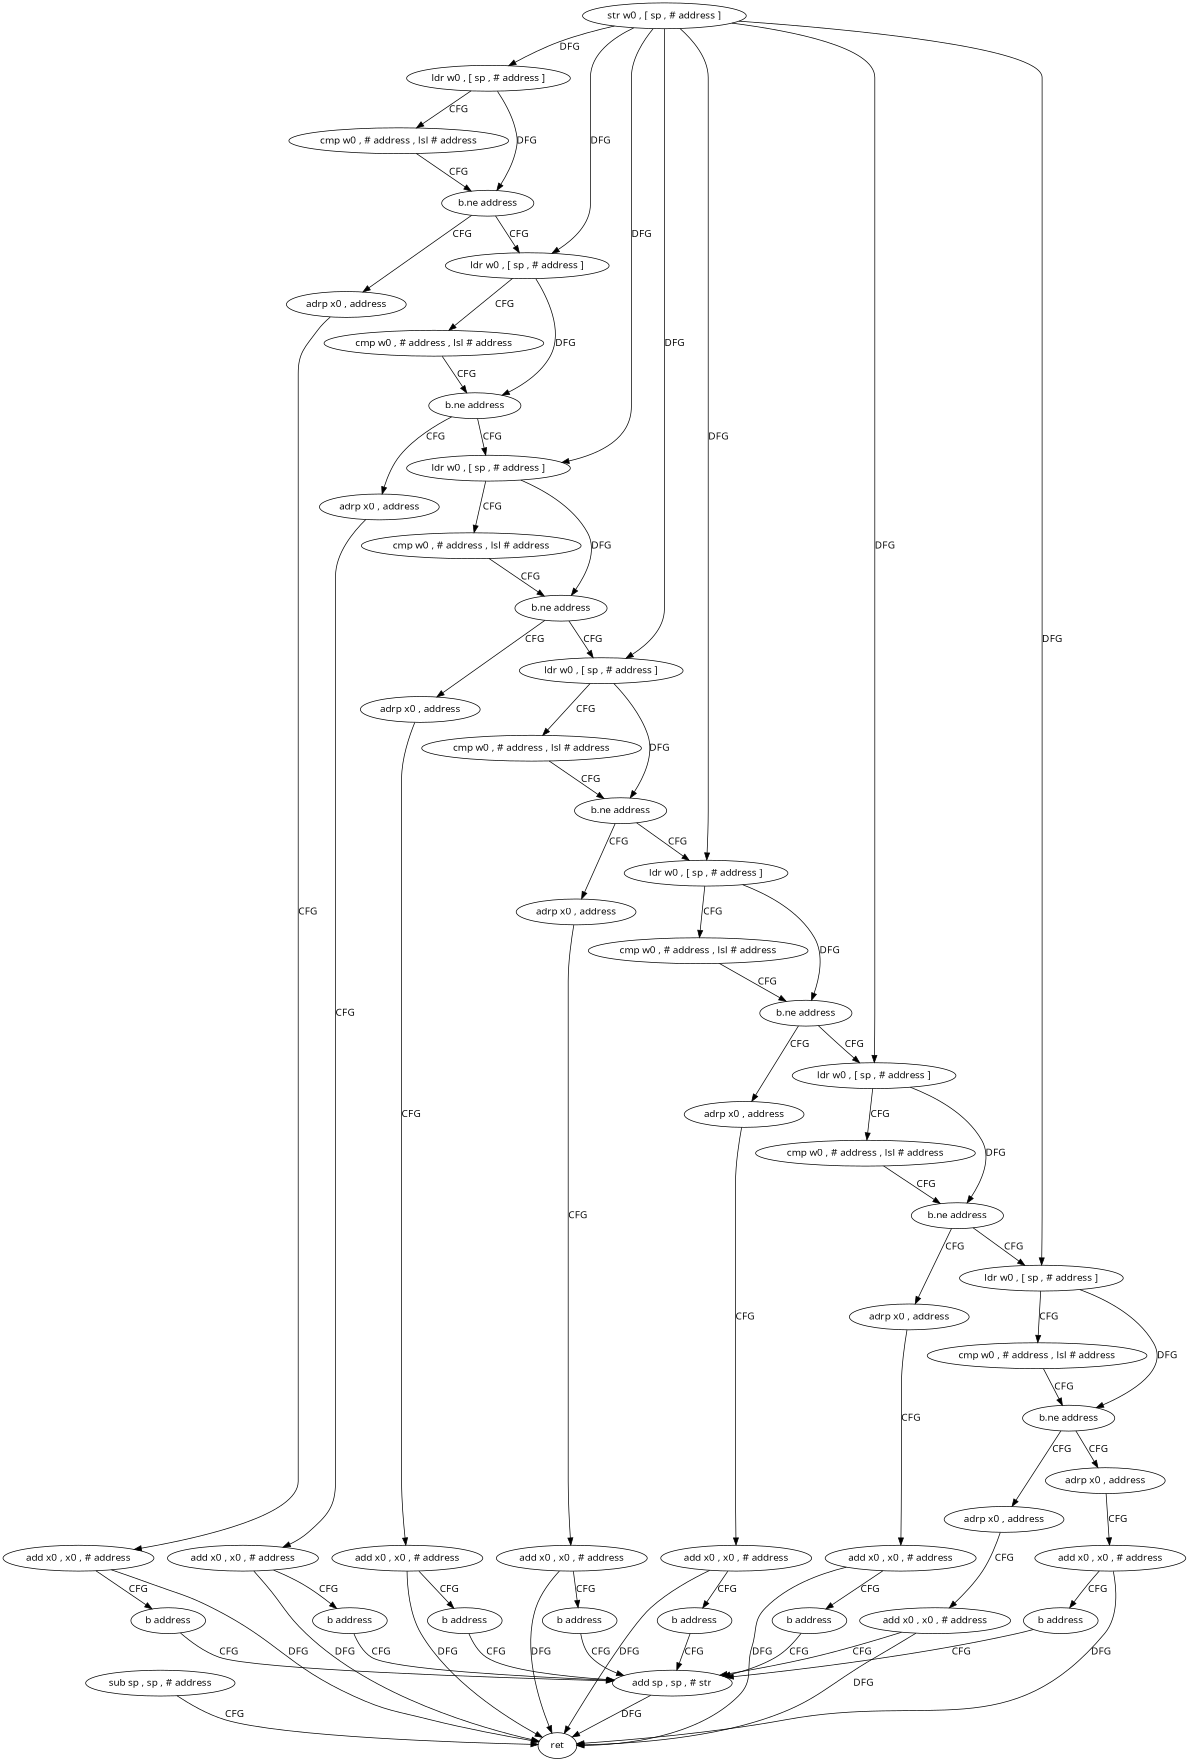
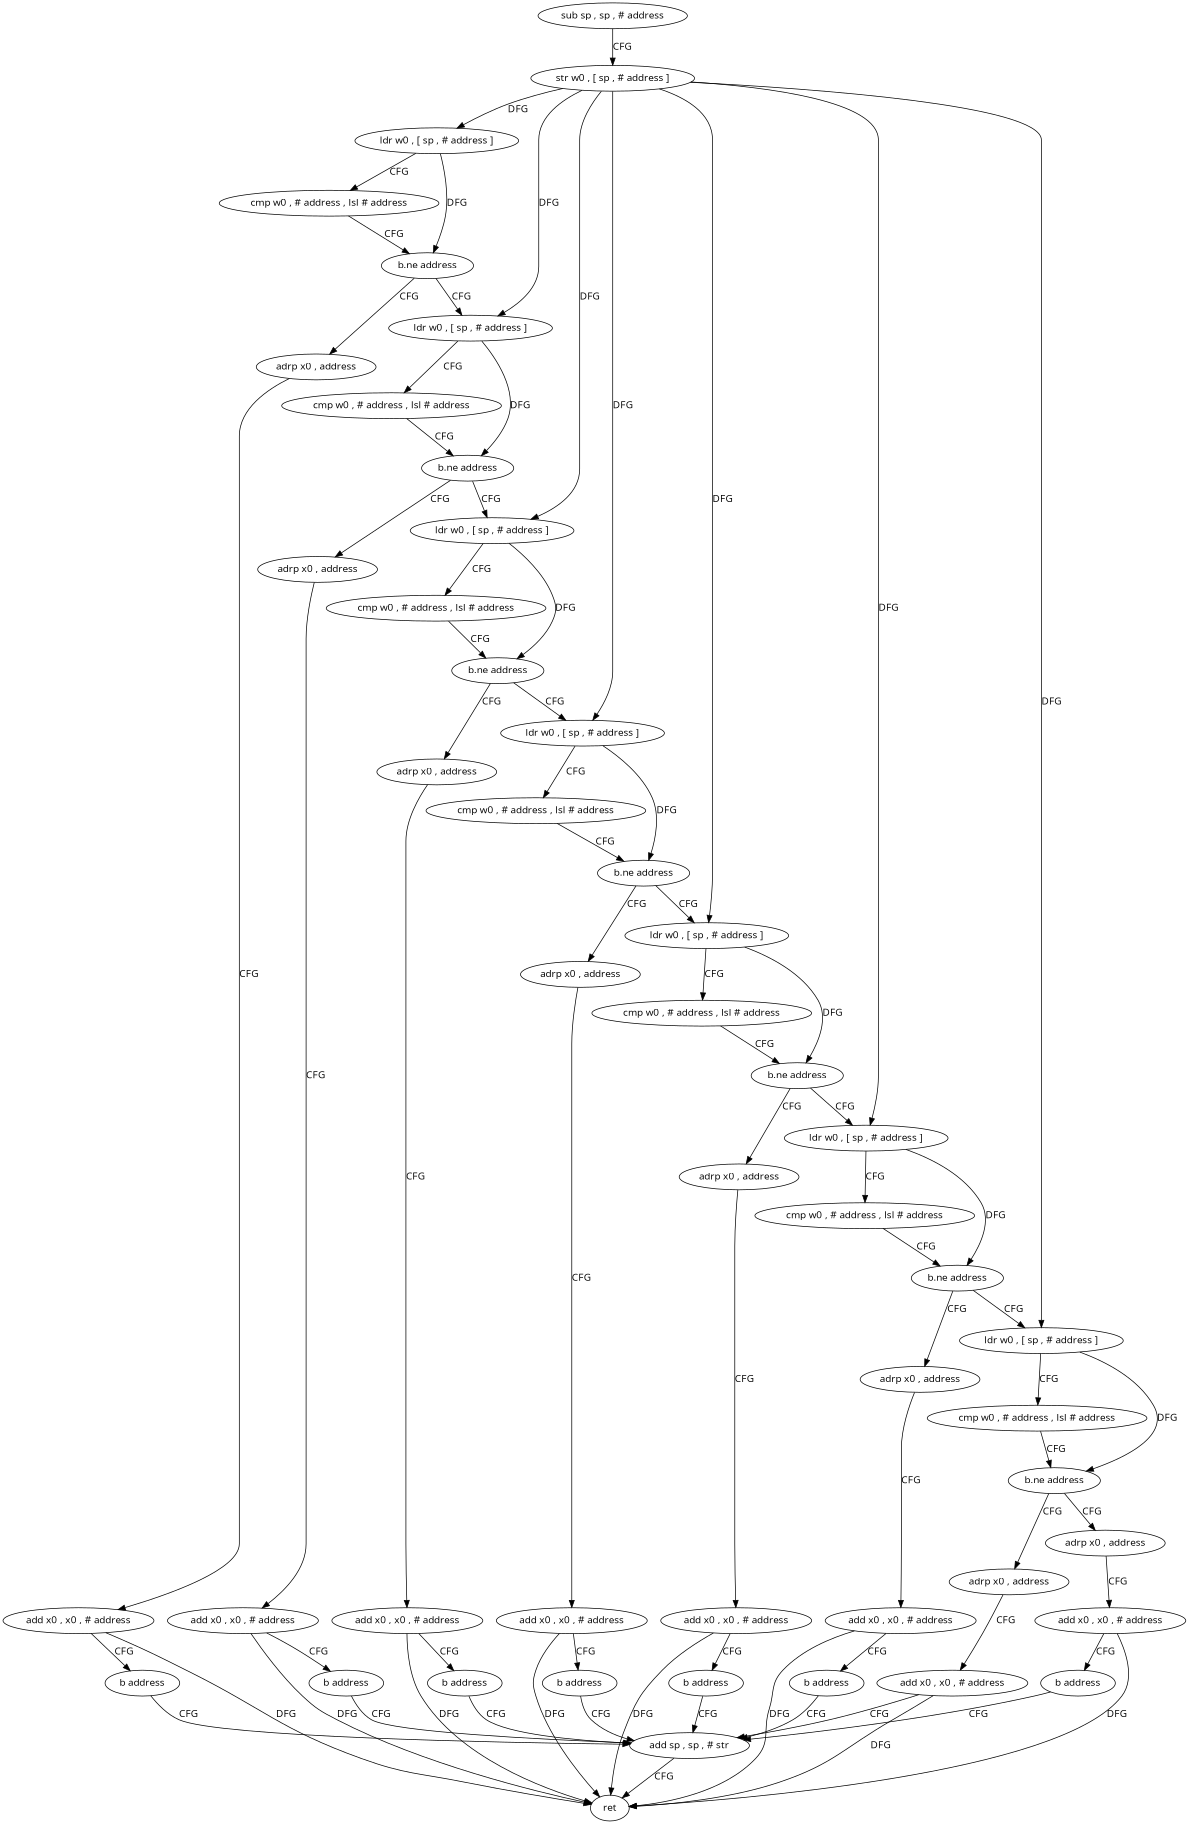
(632, 1714) -> (664, 1777)
(350, 1736) -> (613, 43)
